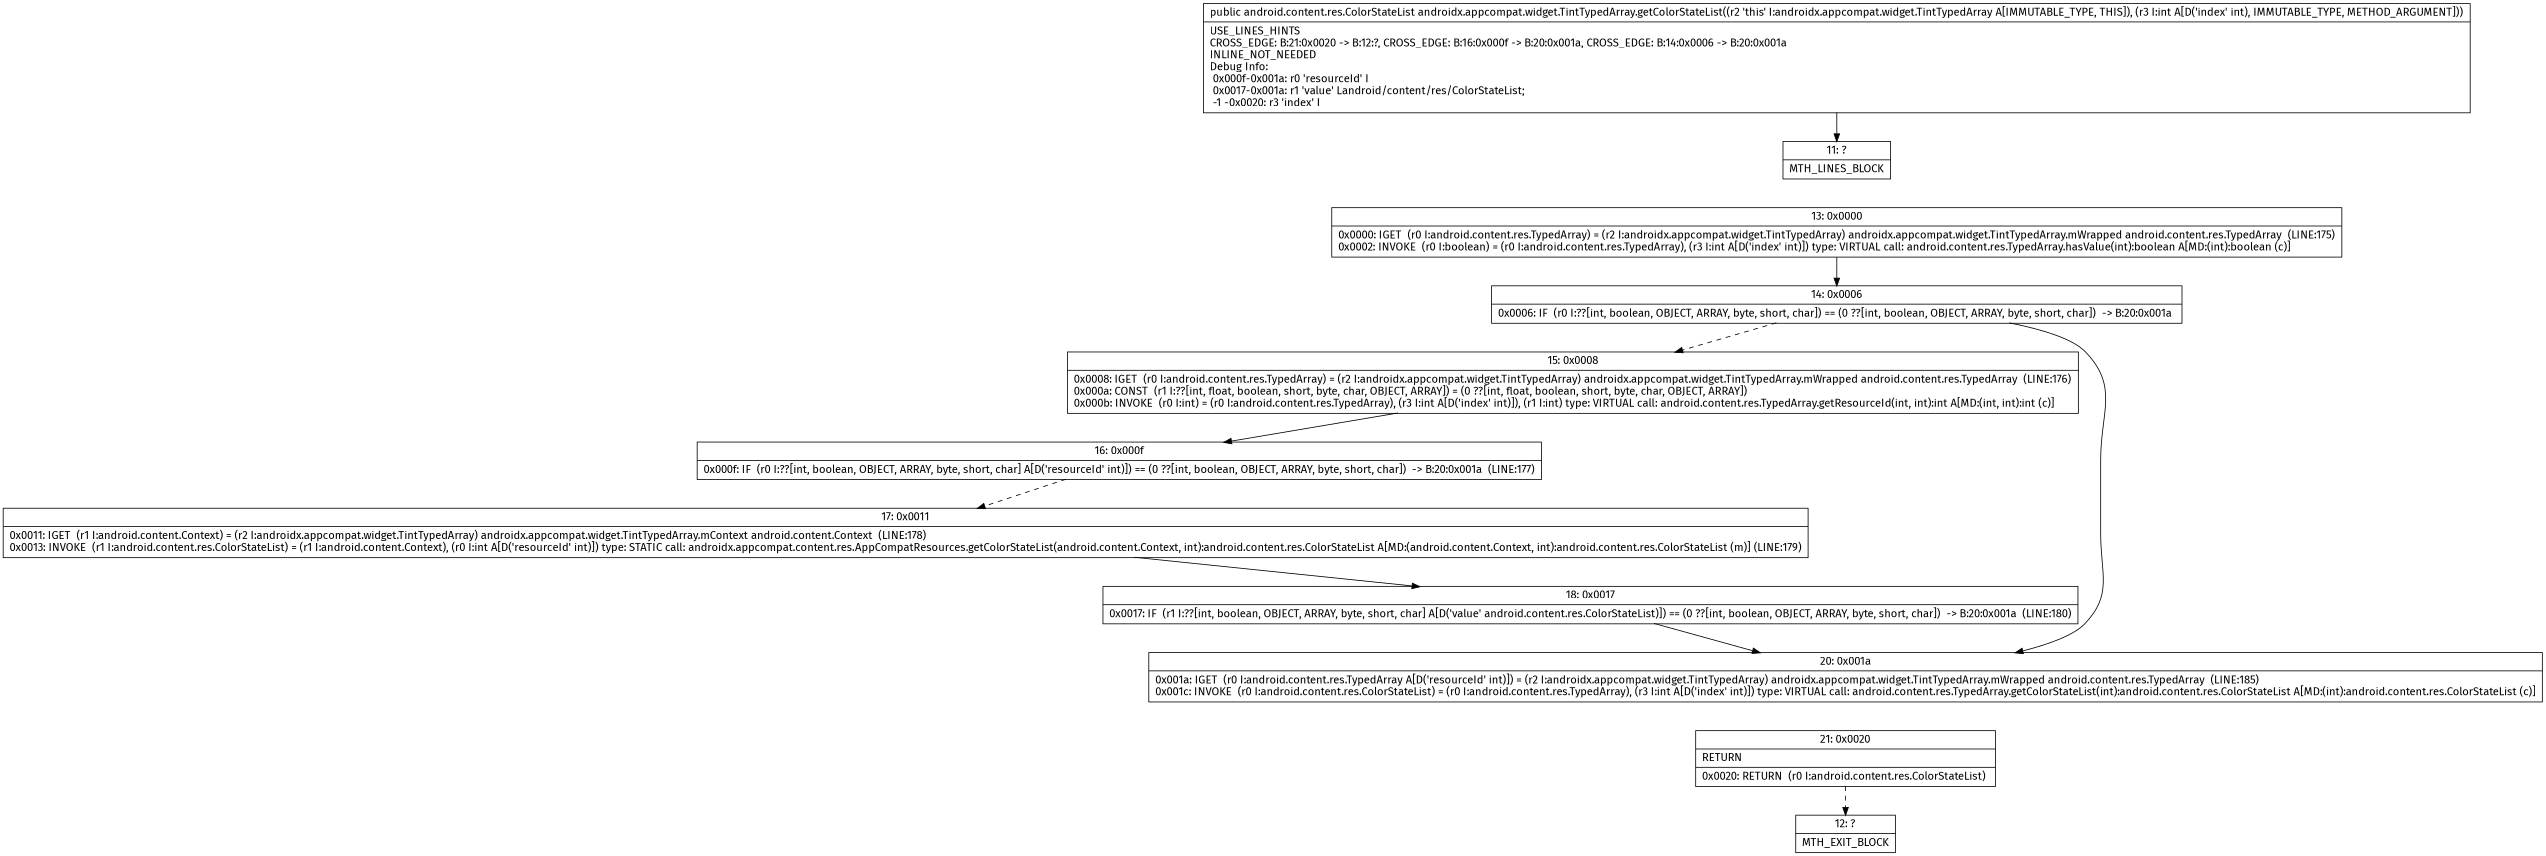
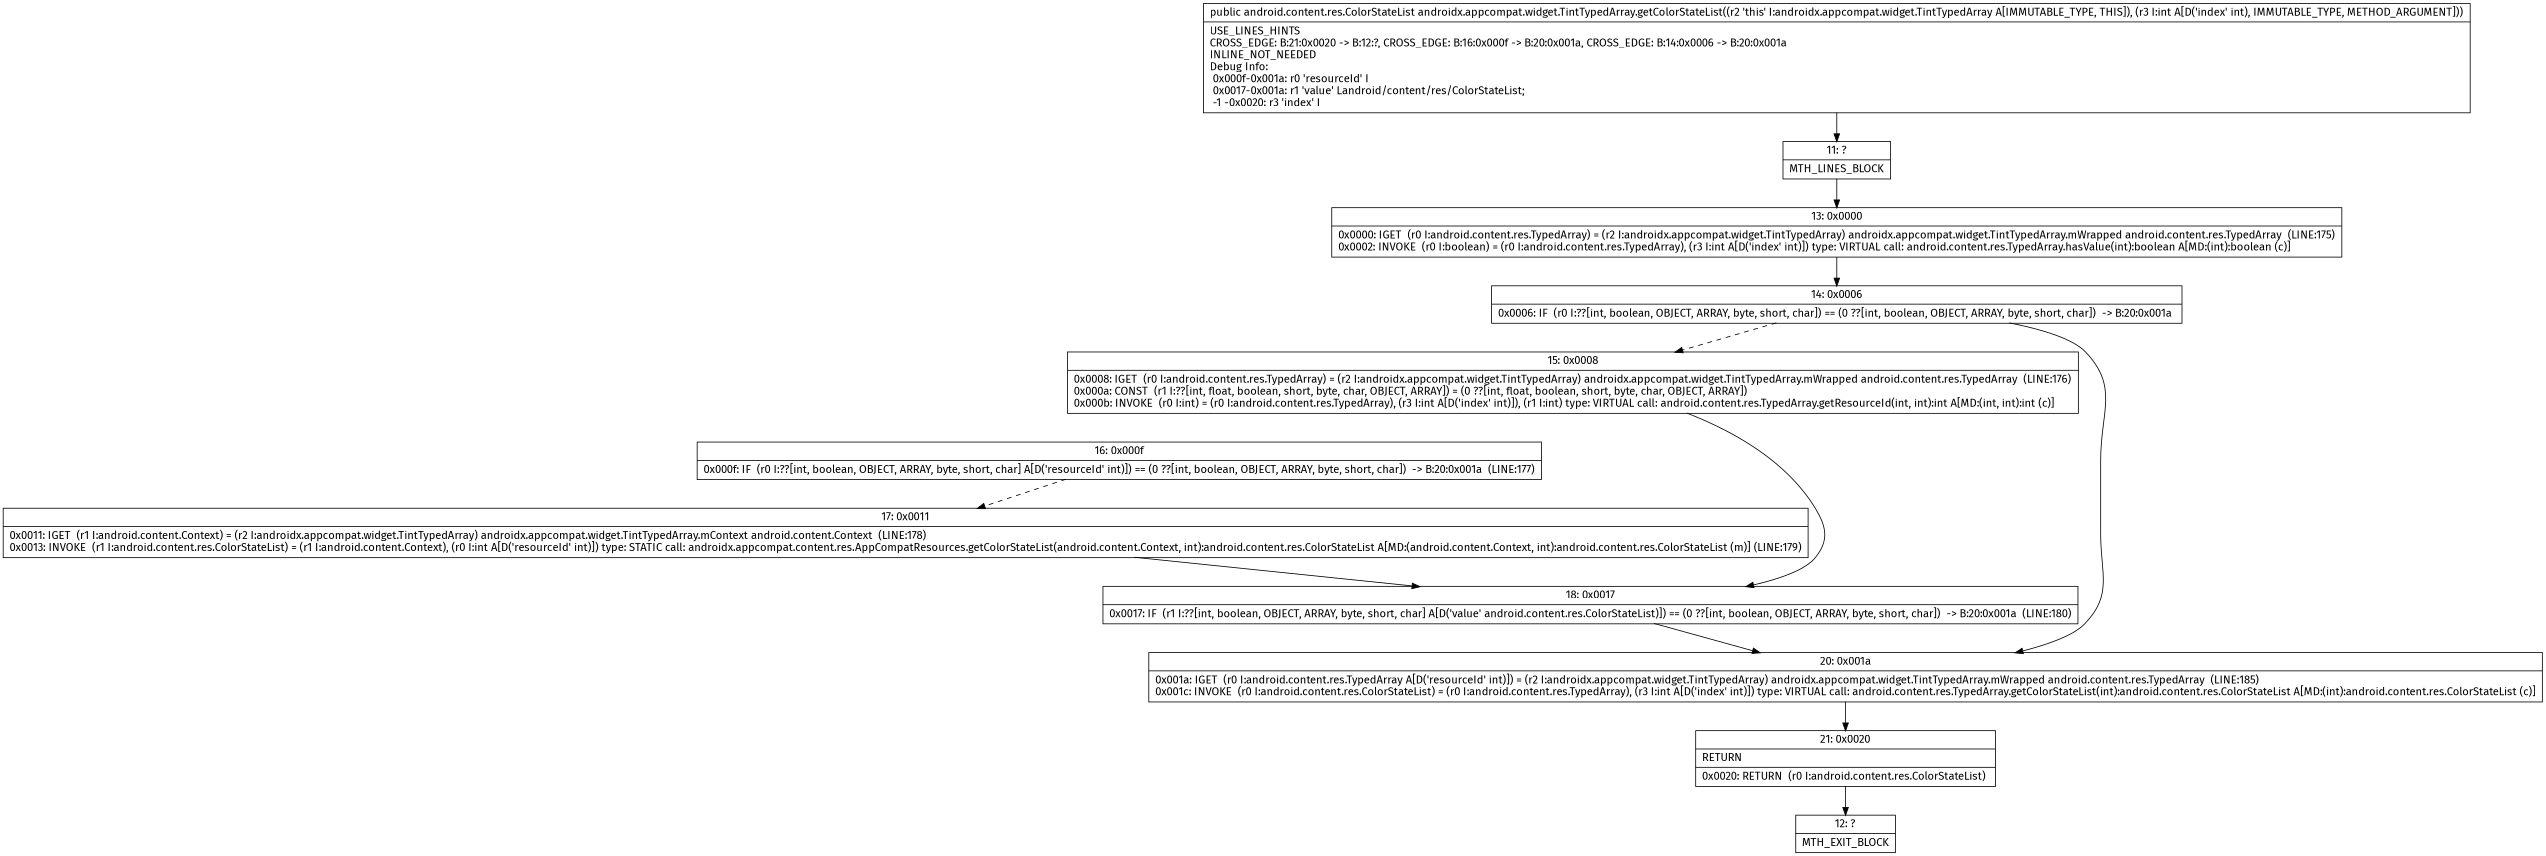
none -> (1837, 189)
(1315, 427) -> (1804, 492)
none -> (1846, 712)
(1846, 797) -> (1846, 797)
